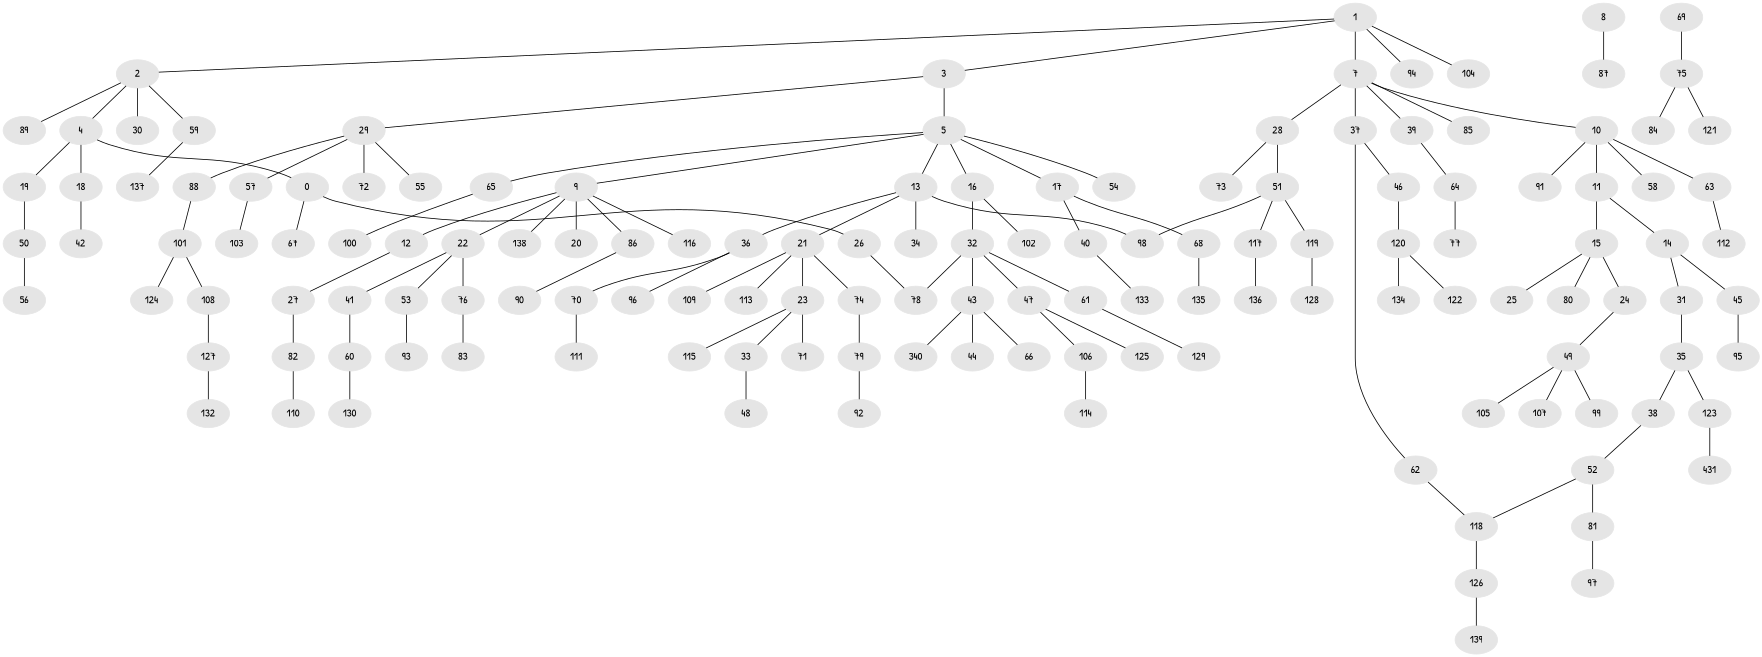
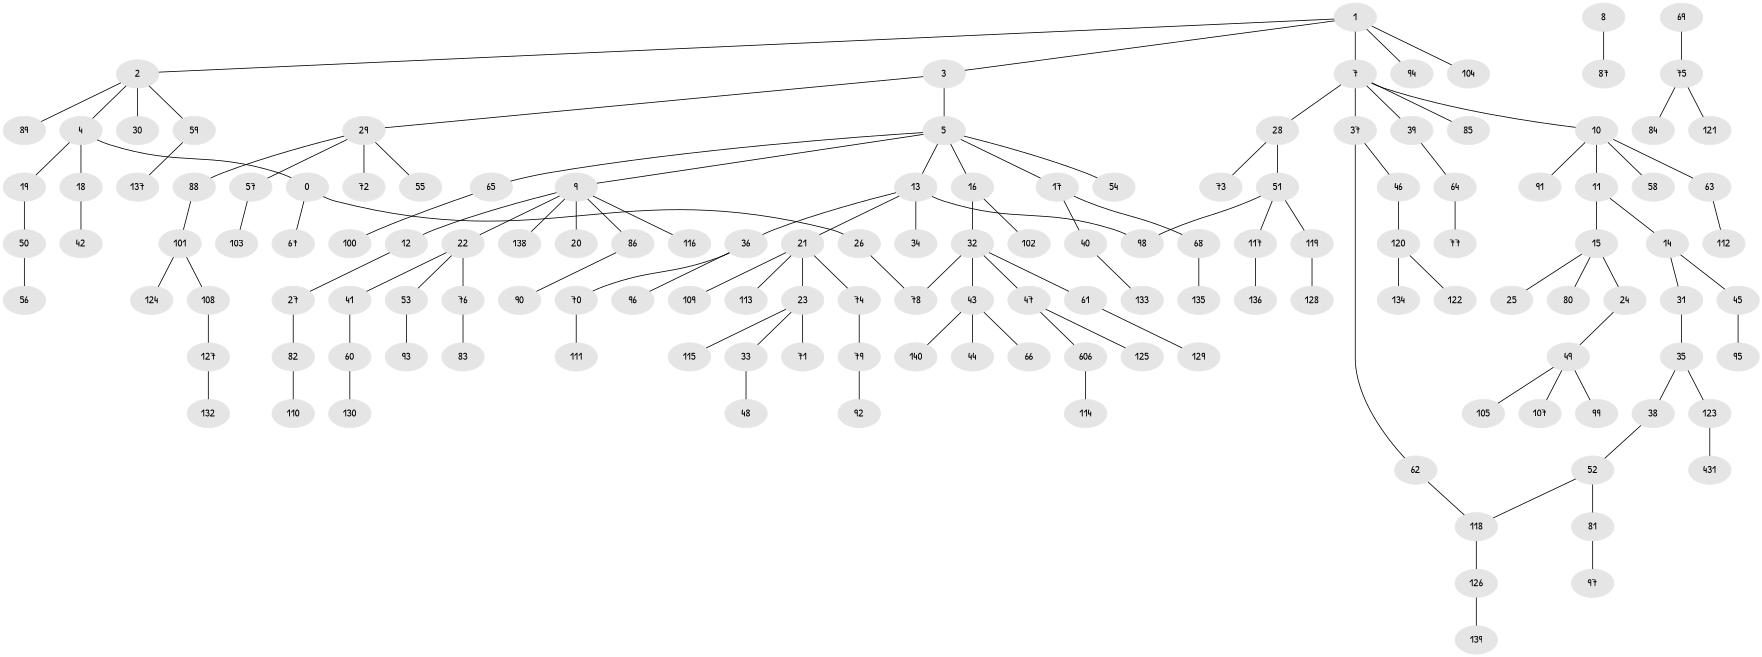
(916, 357) -> (916, 357)
(1086, 357) -> (1086, 357)
